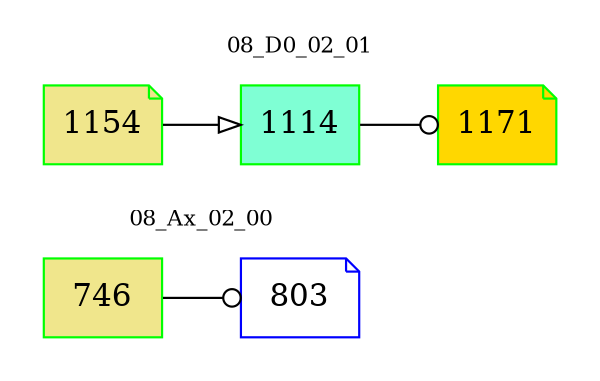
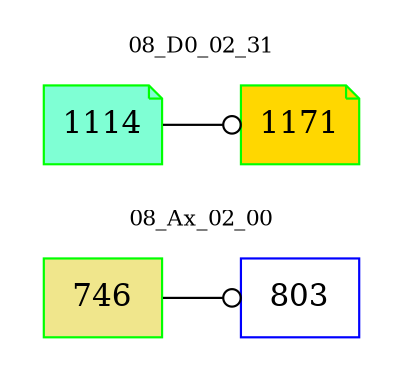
(300, 47) -> (202, 47)
(103, 125) -> none
(300, 125) -> (103, 125)
(300, 298) -> (300, 298)
